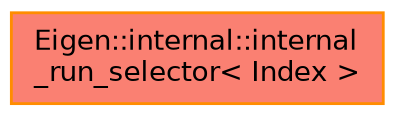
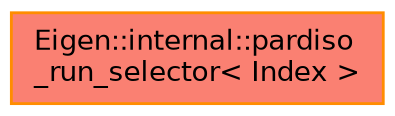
(197, 58) -> (197, 58)
